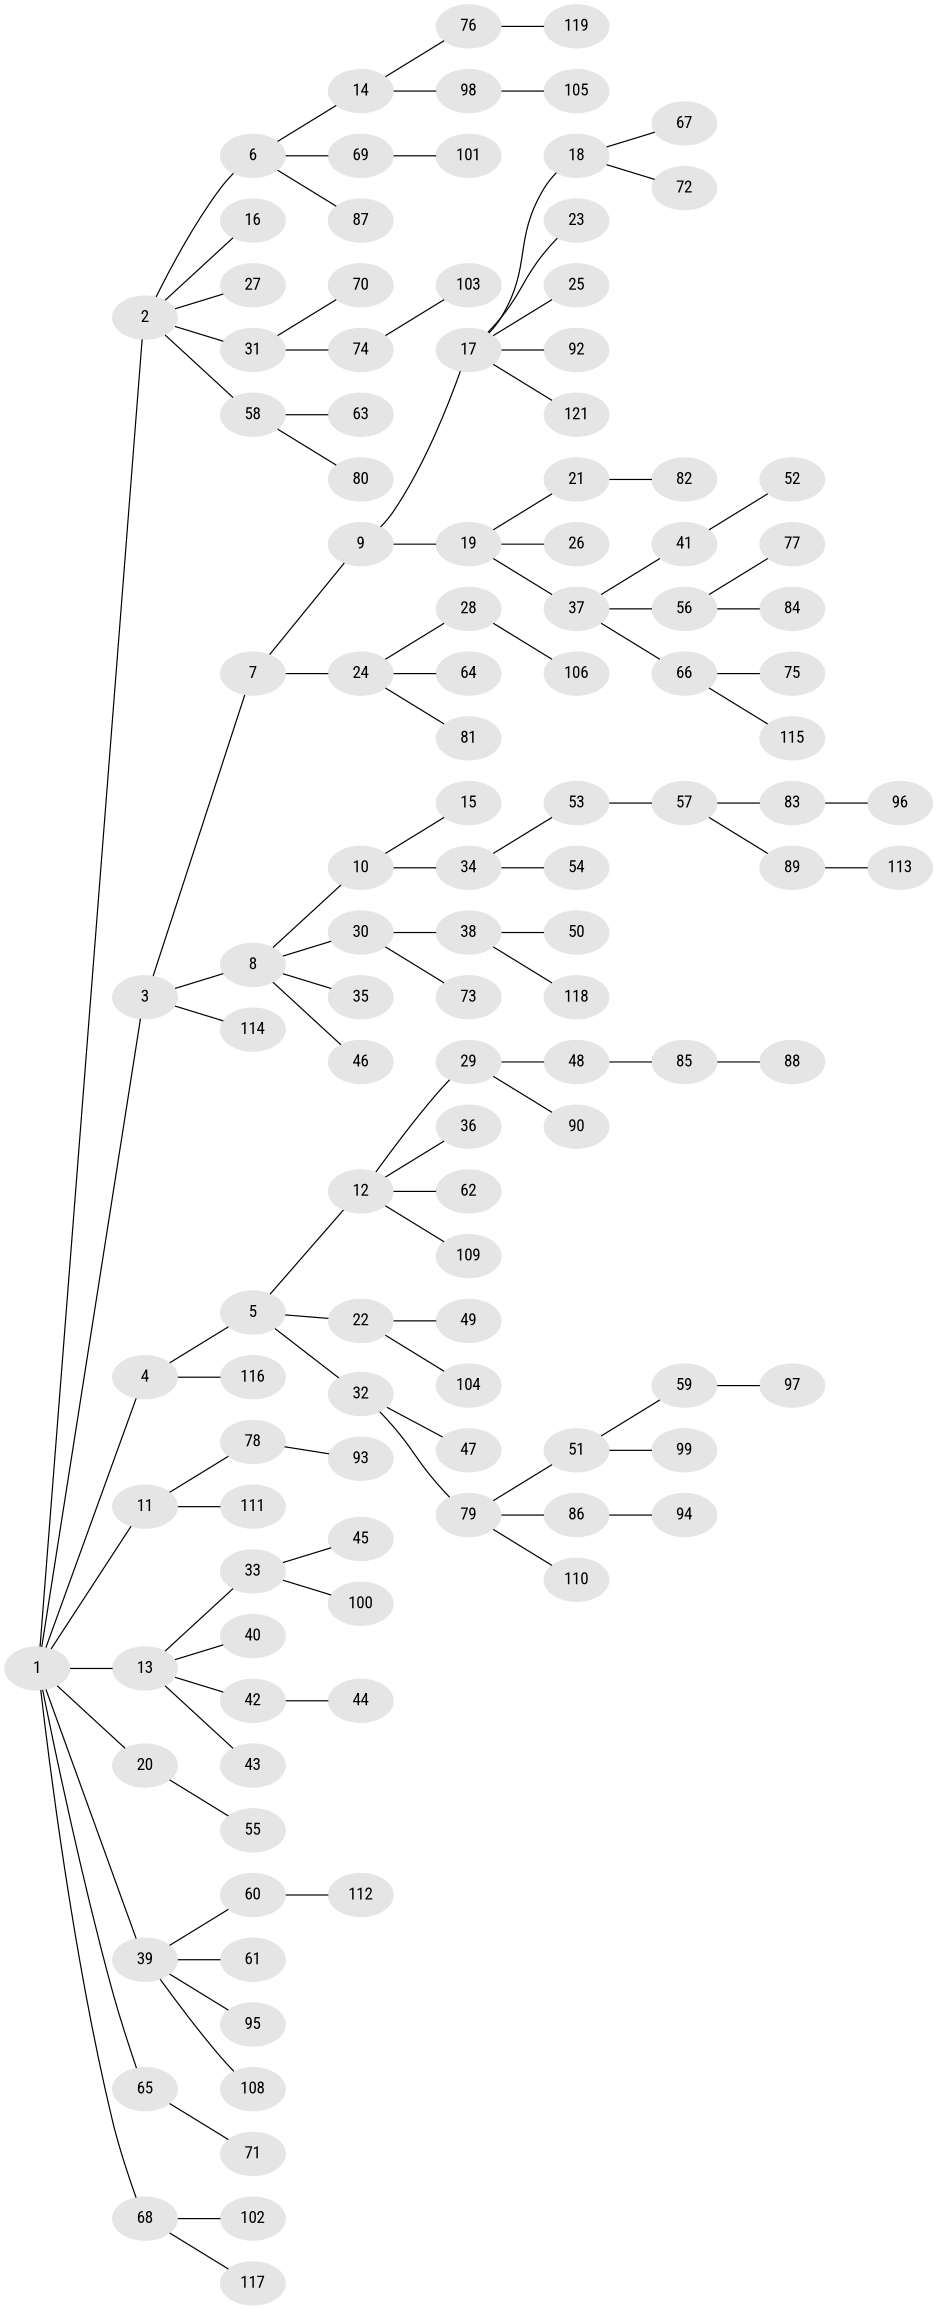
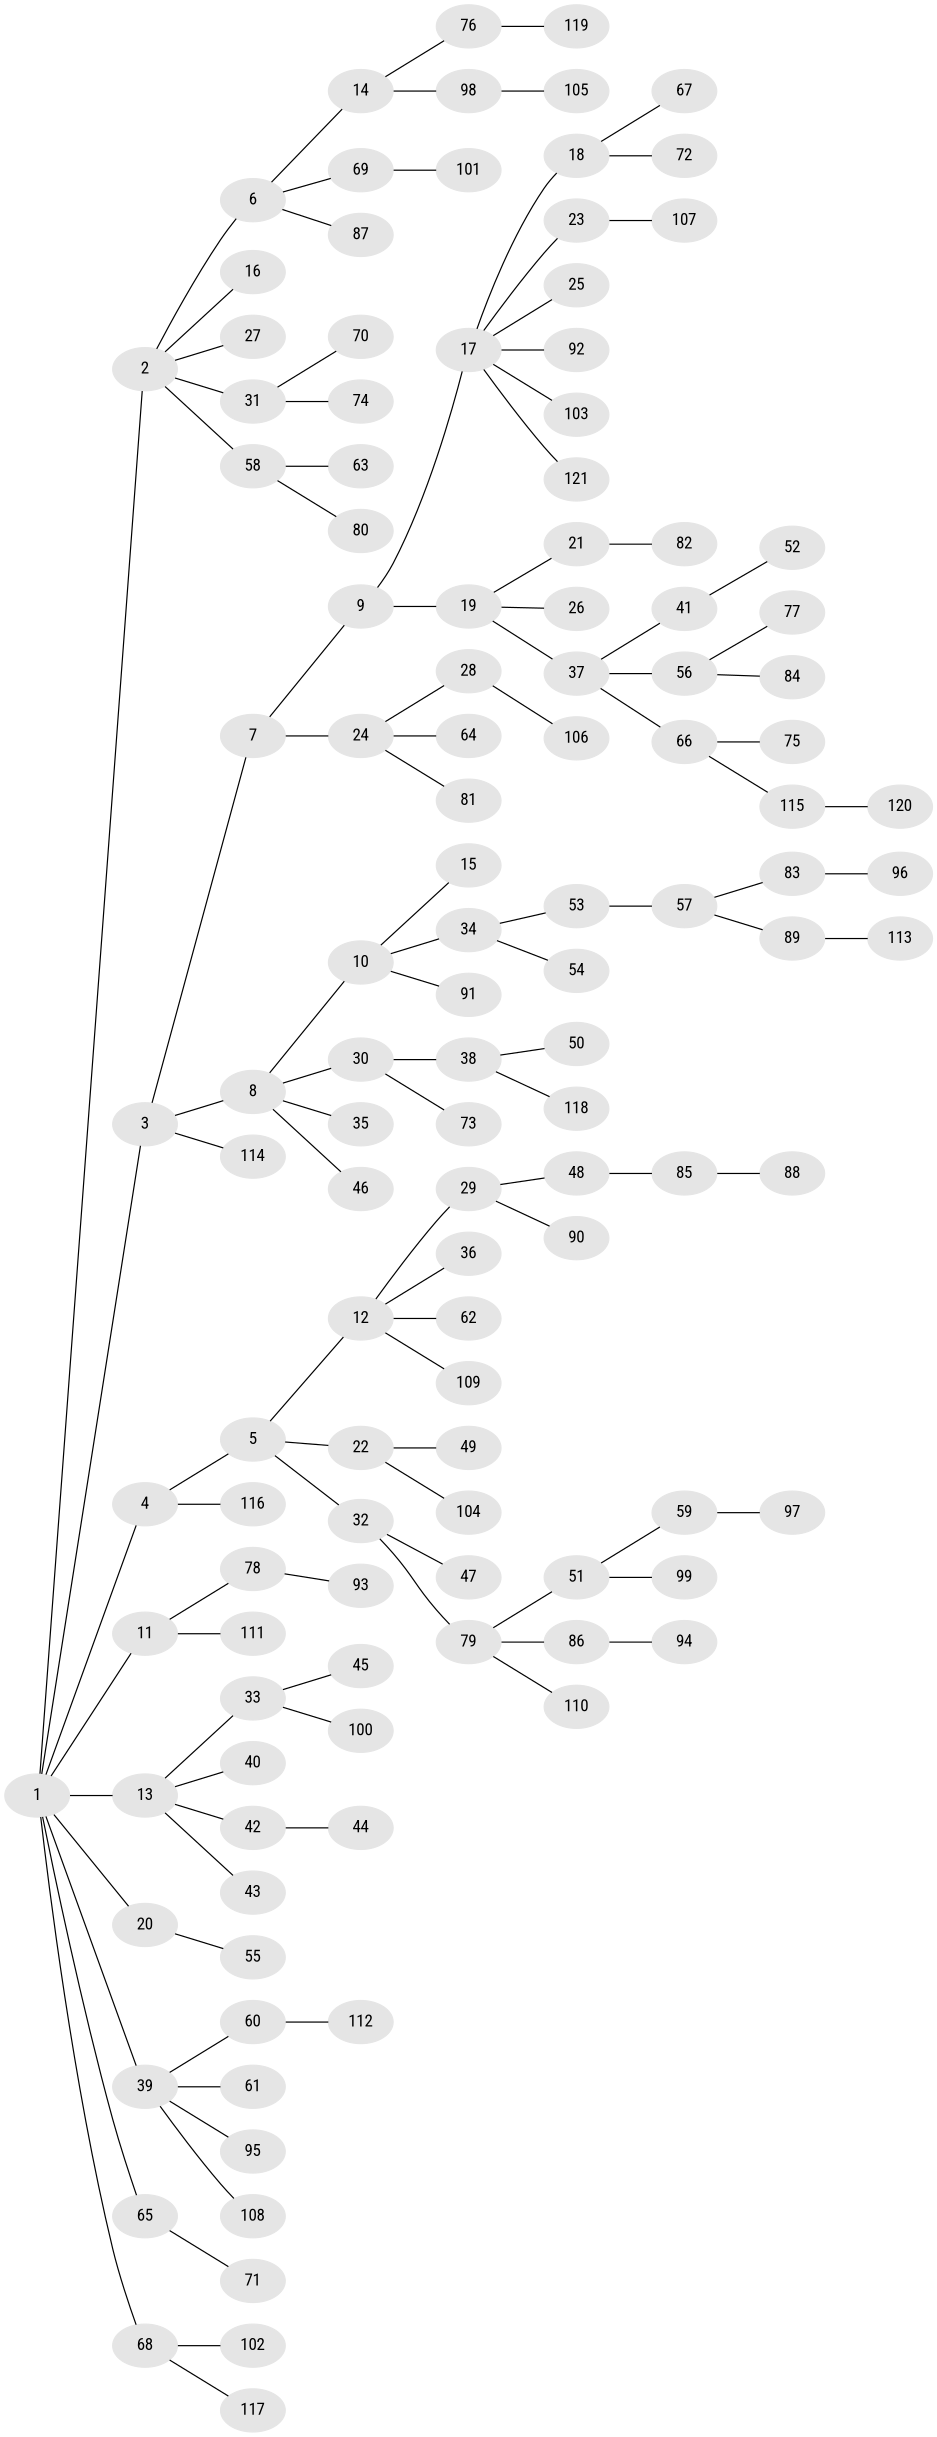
none -> (684, 221)
(415, 318) -> (523, 382)
none -> (900, 807)
none -> (469, 995)
